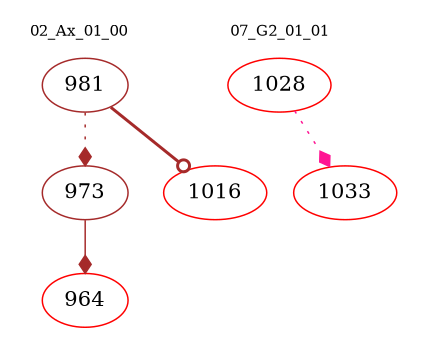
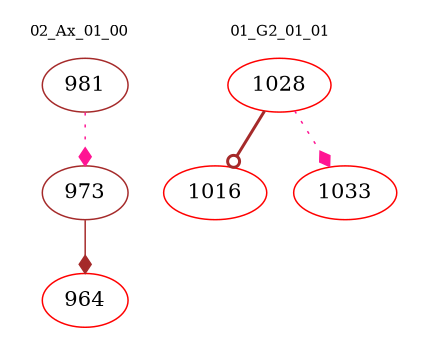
(280, 32) -> (280, 32)
(131, 124) -> (251, 134)
(85, 130) -> (85, 130)
